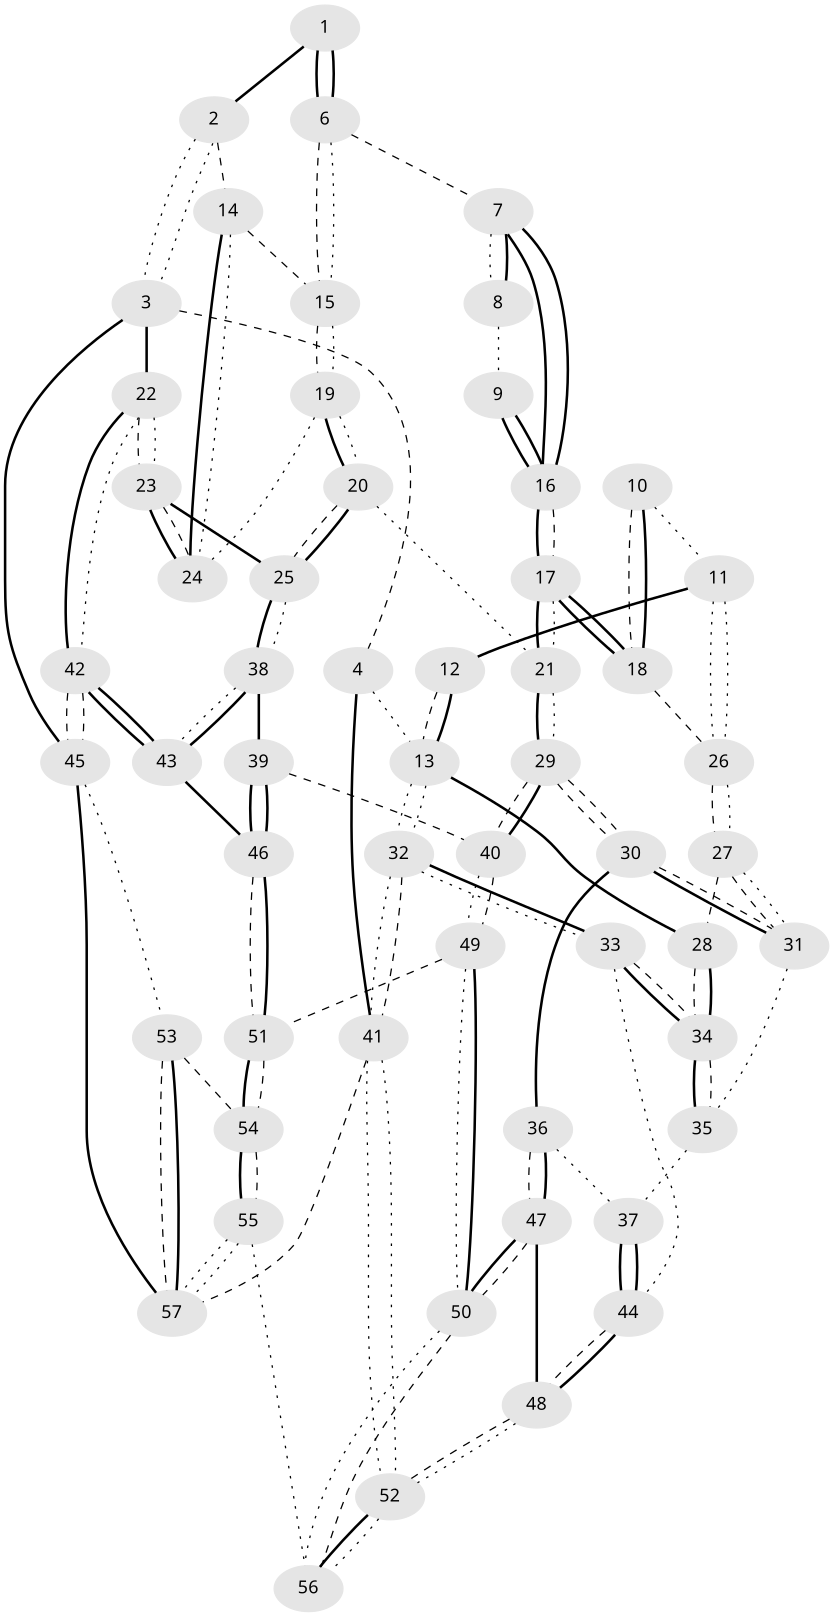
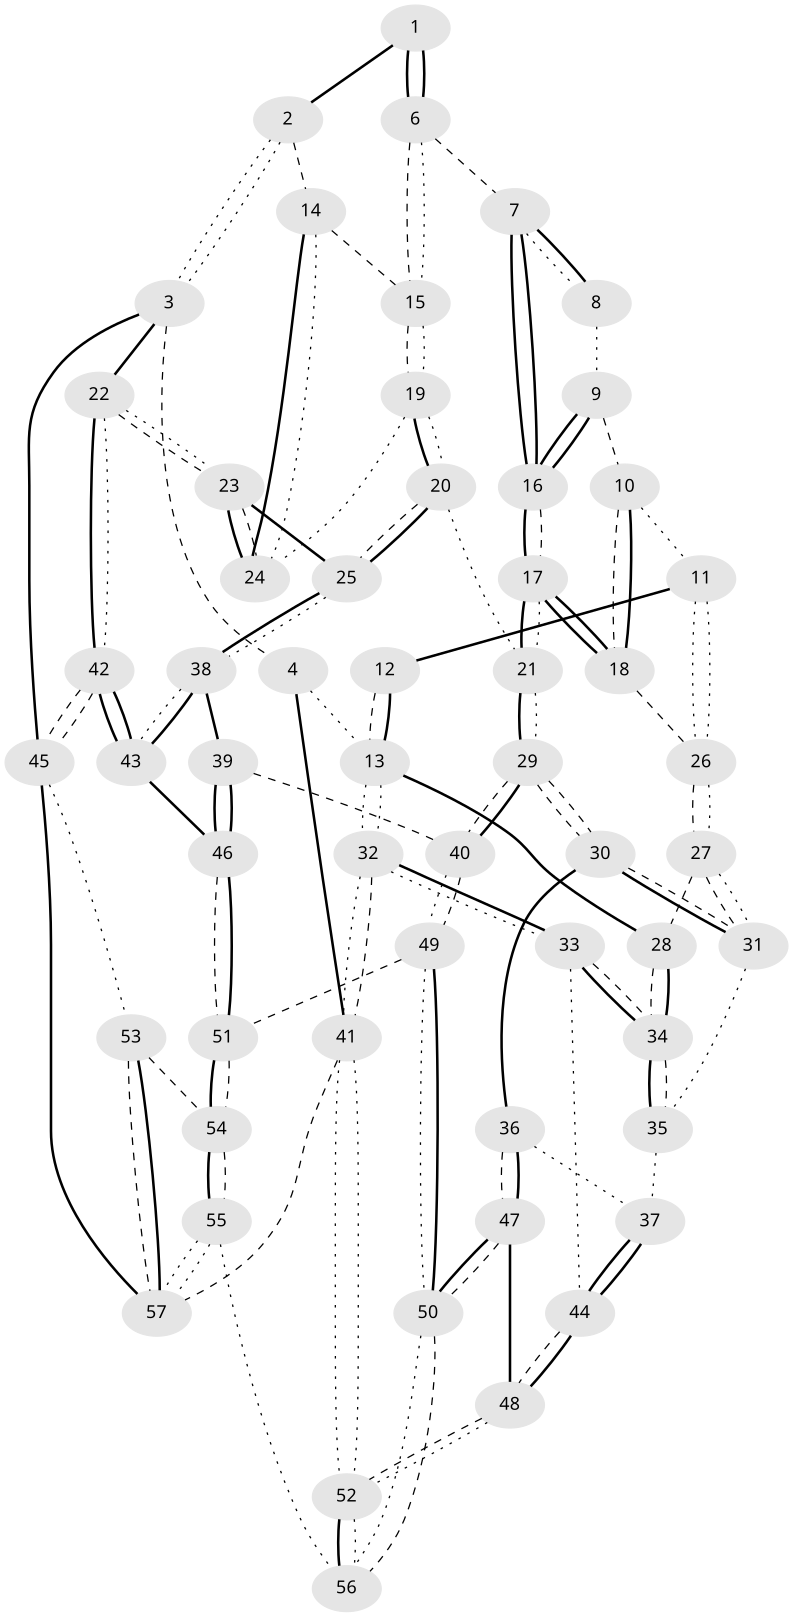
none -> (611, 441)
